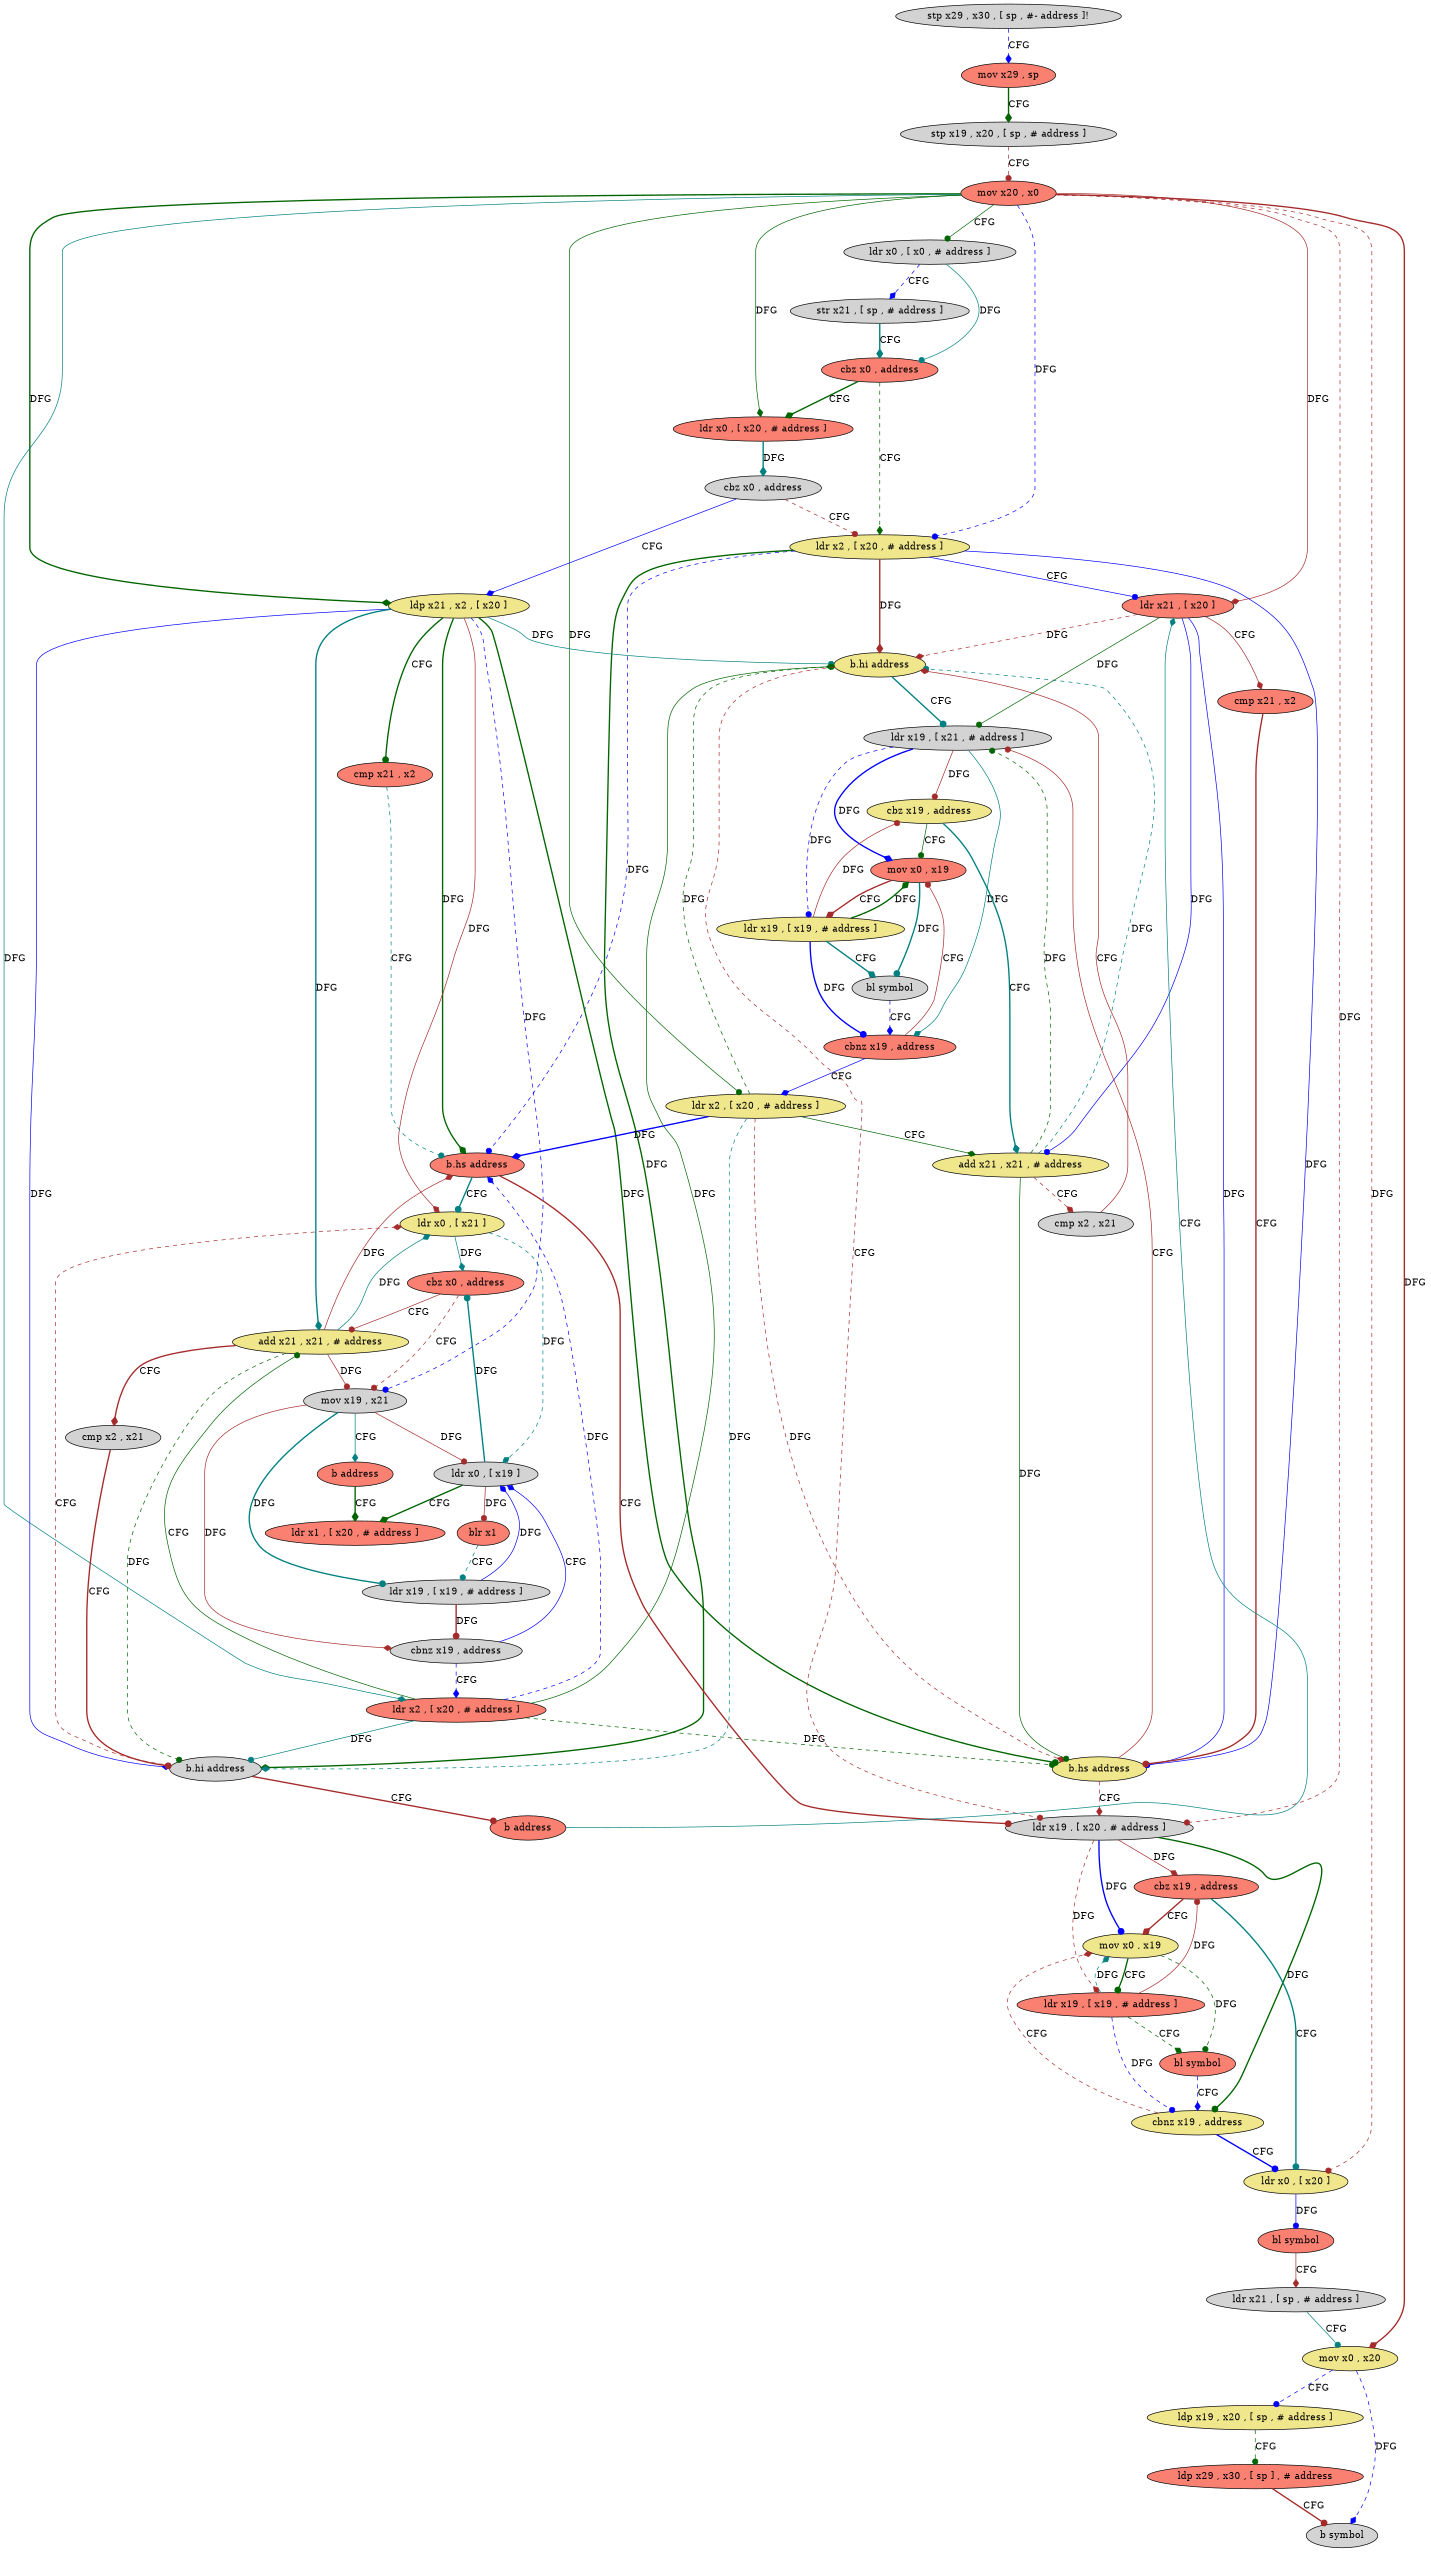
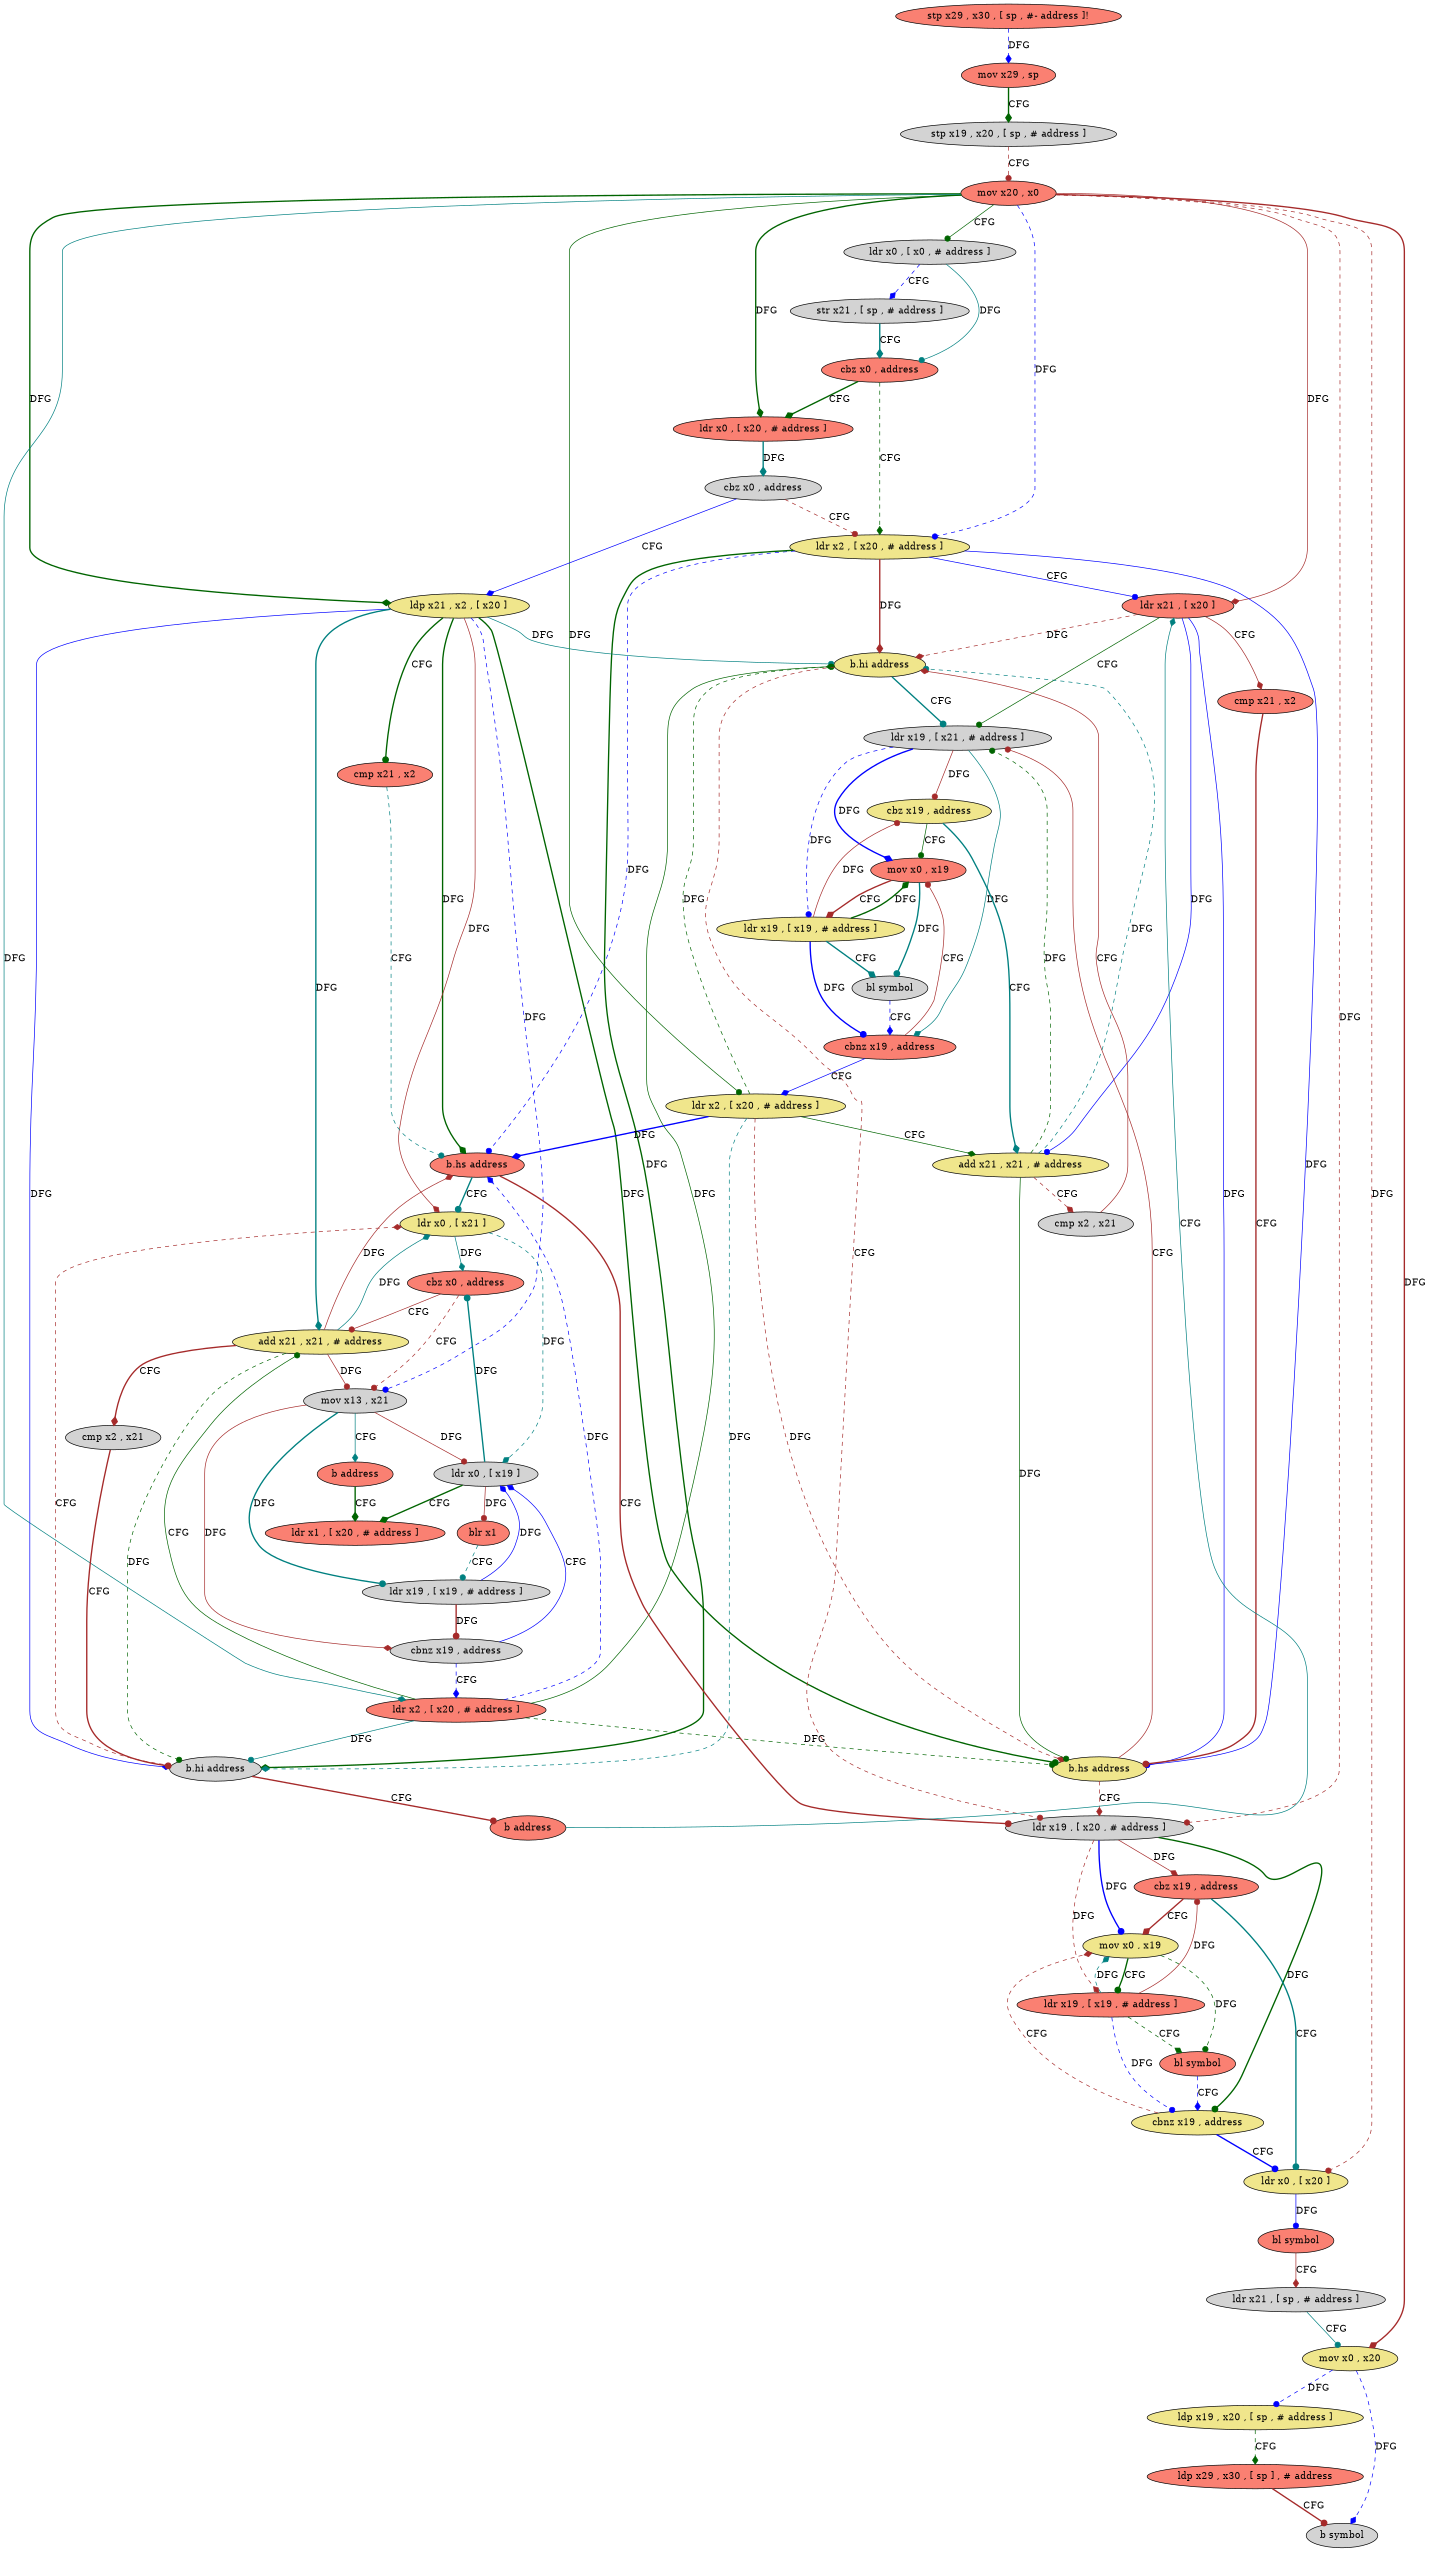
(1009, 16) -> (1009, 16)
(1019, 46) -> (1019, 46)
(775, 227) -> (775, 227)
(1108, 665) -> (1108, 665)
(355, 1401) -> (355, 1401)
(1319, 2388) -> (1319, 2388)
(1255, 2444) -> (1255, 2444)
